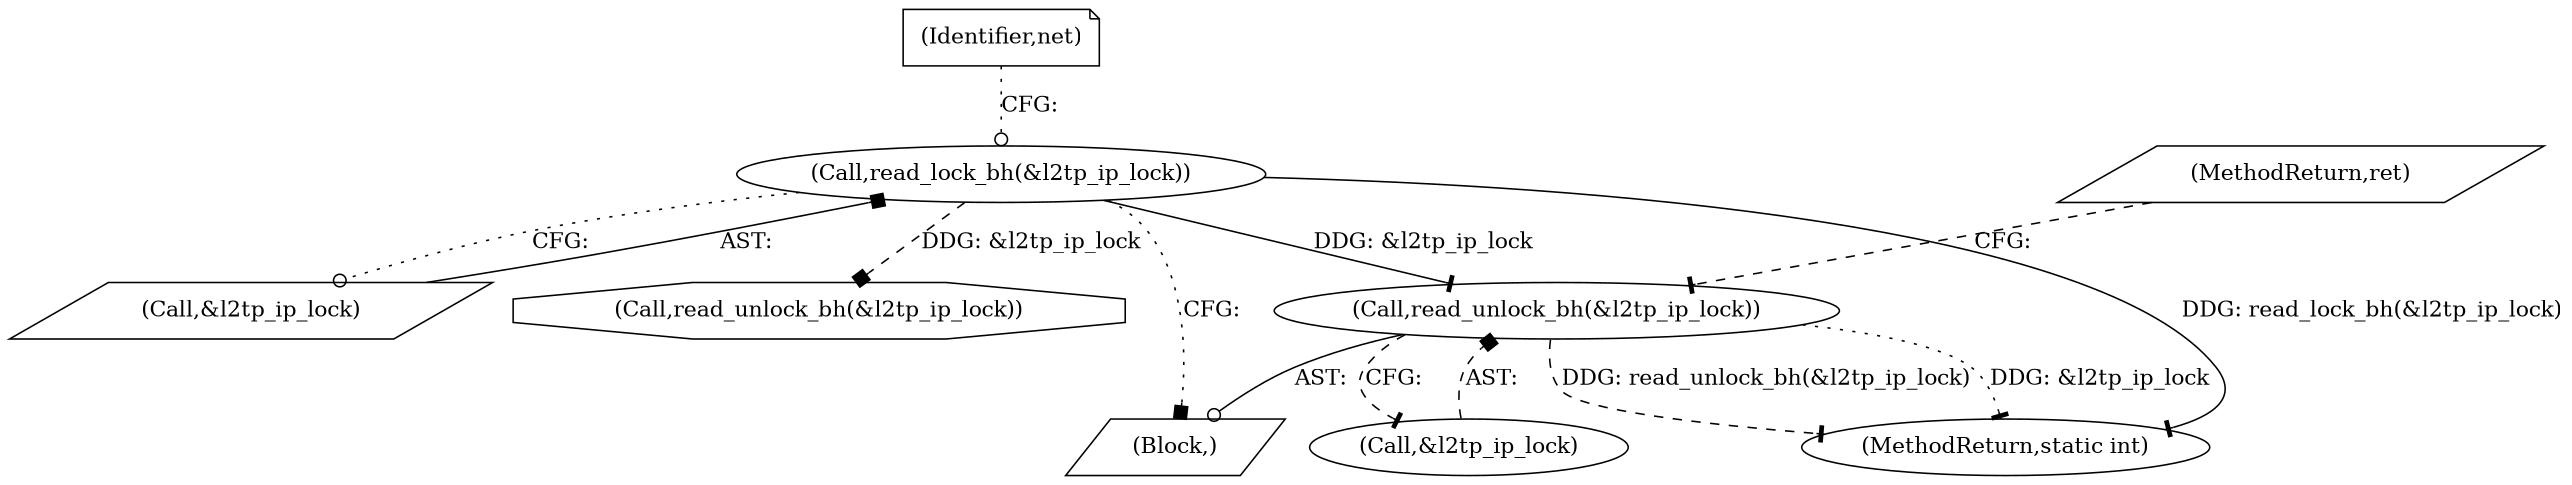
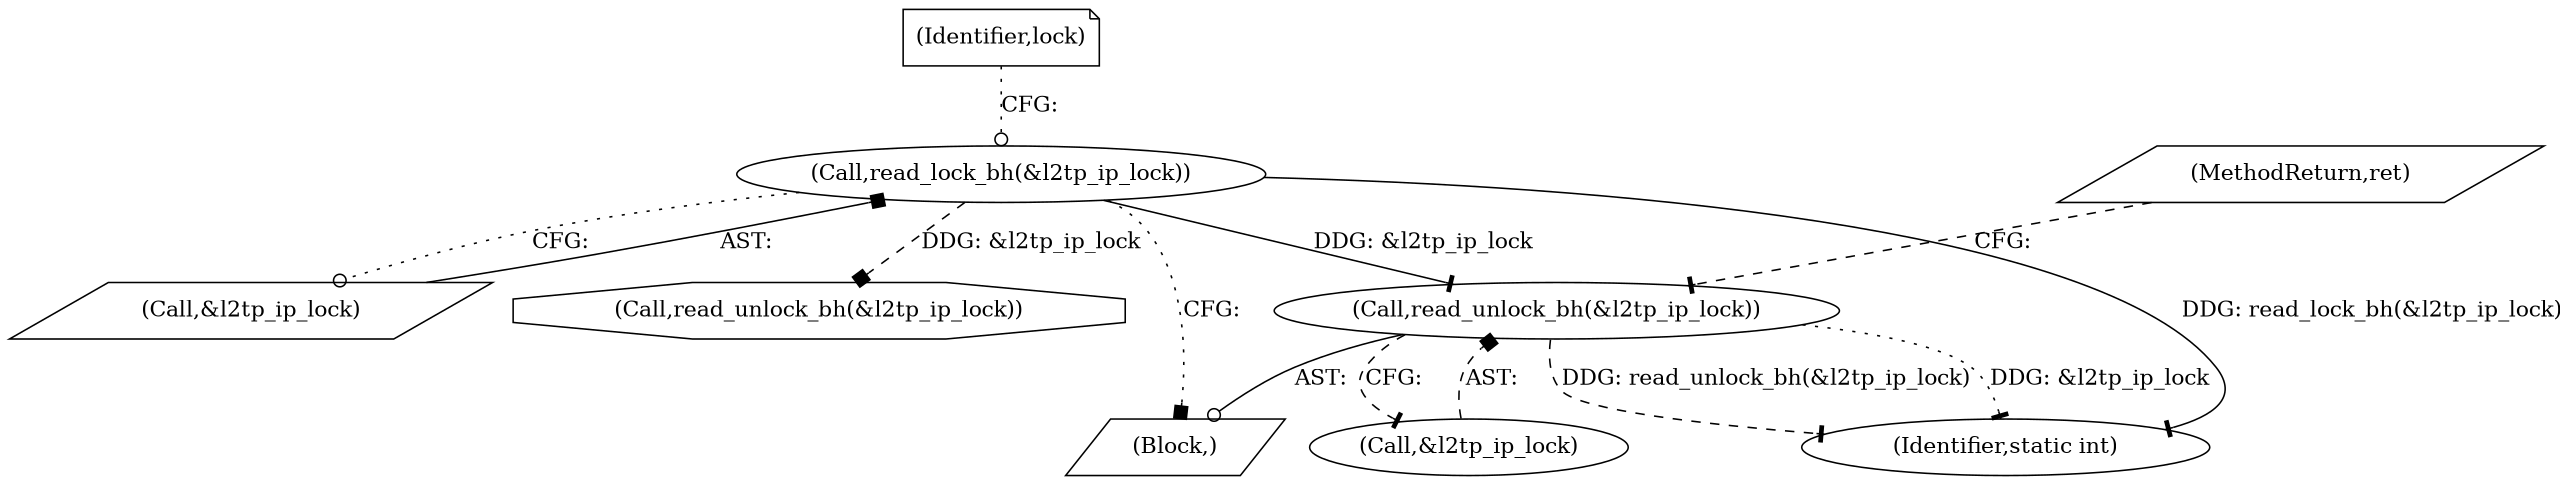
(1001, 38) -> (1001, 38)
(2006, 447) -> (2006, 447)
